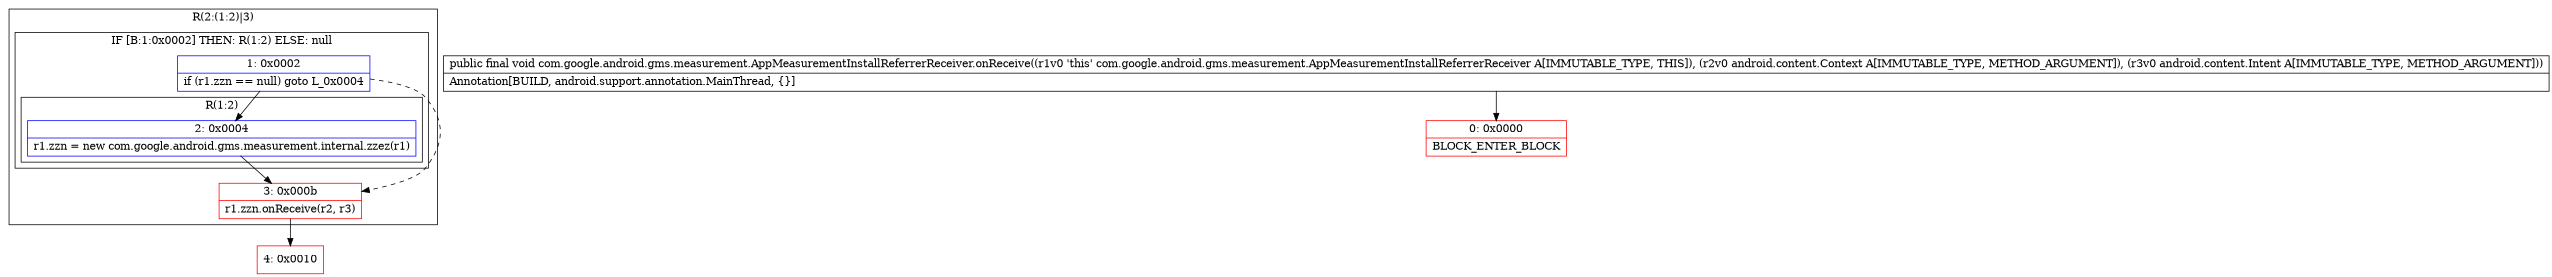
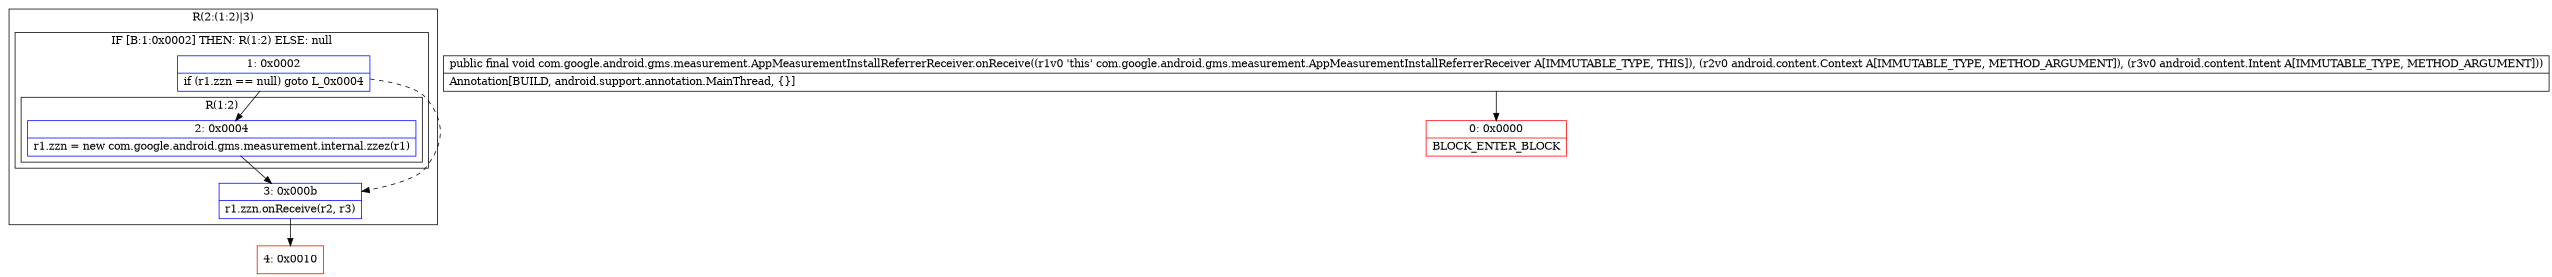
(290, 201) -> (290, 201)
